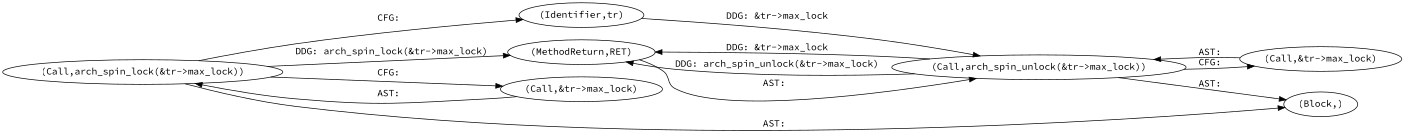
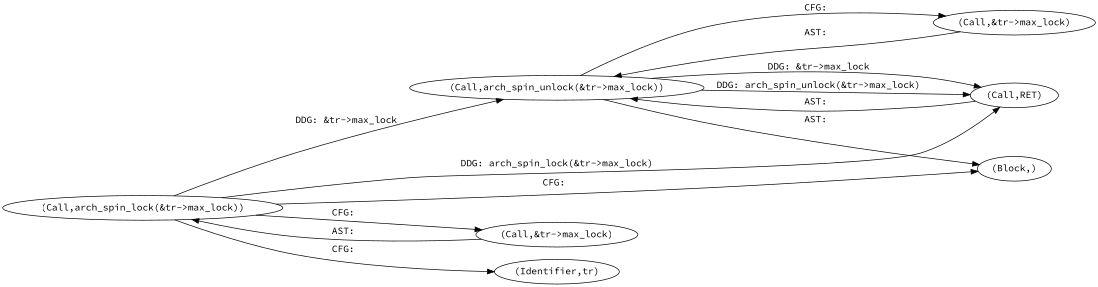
(808, 32) -> (333, 142)
(581, 52) -> (1014, 95)
(777, 124) -> (557, 183)
